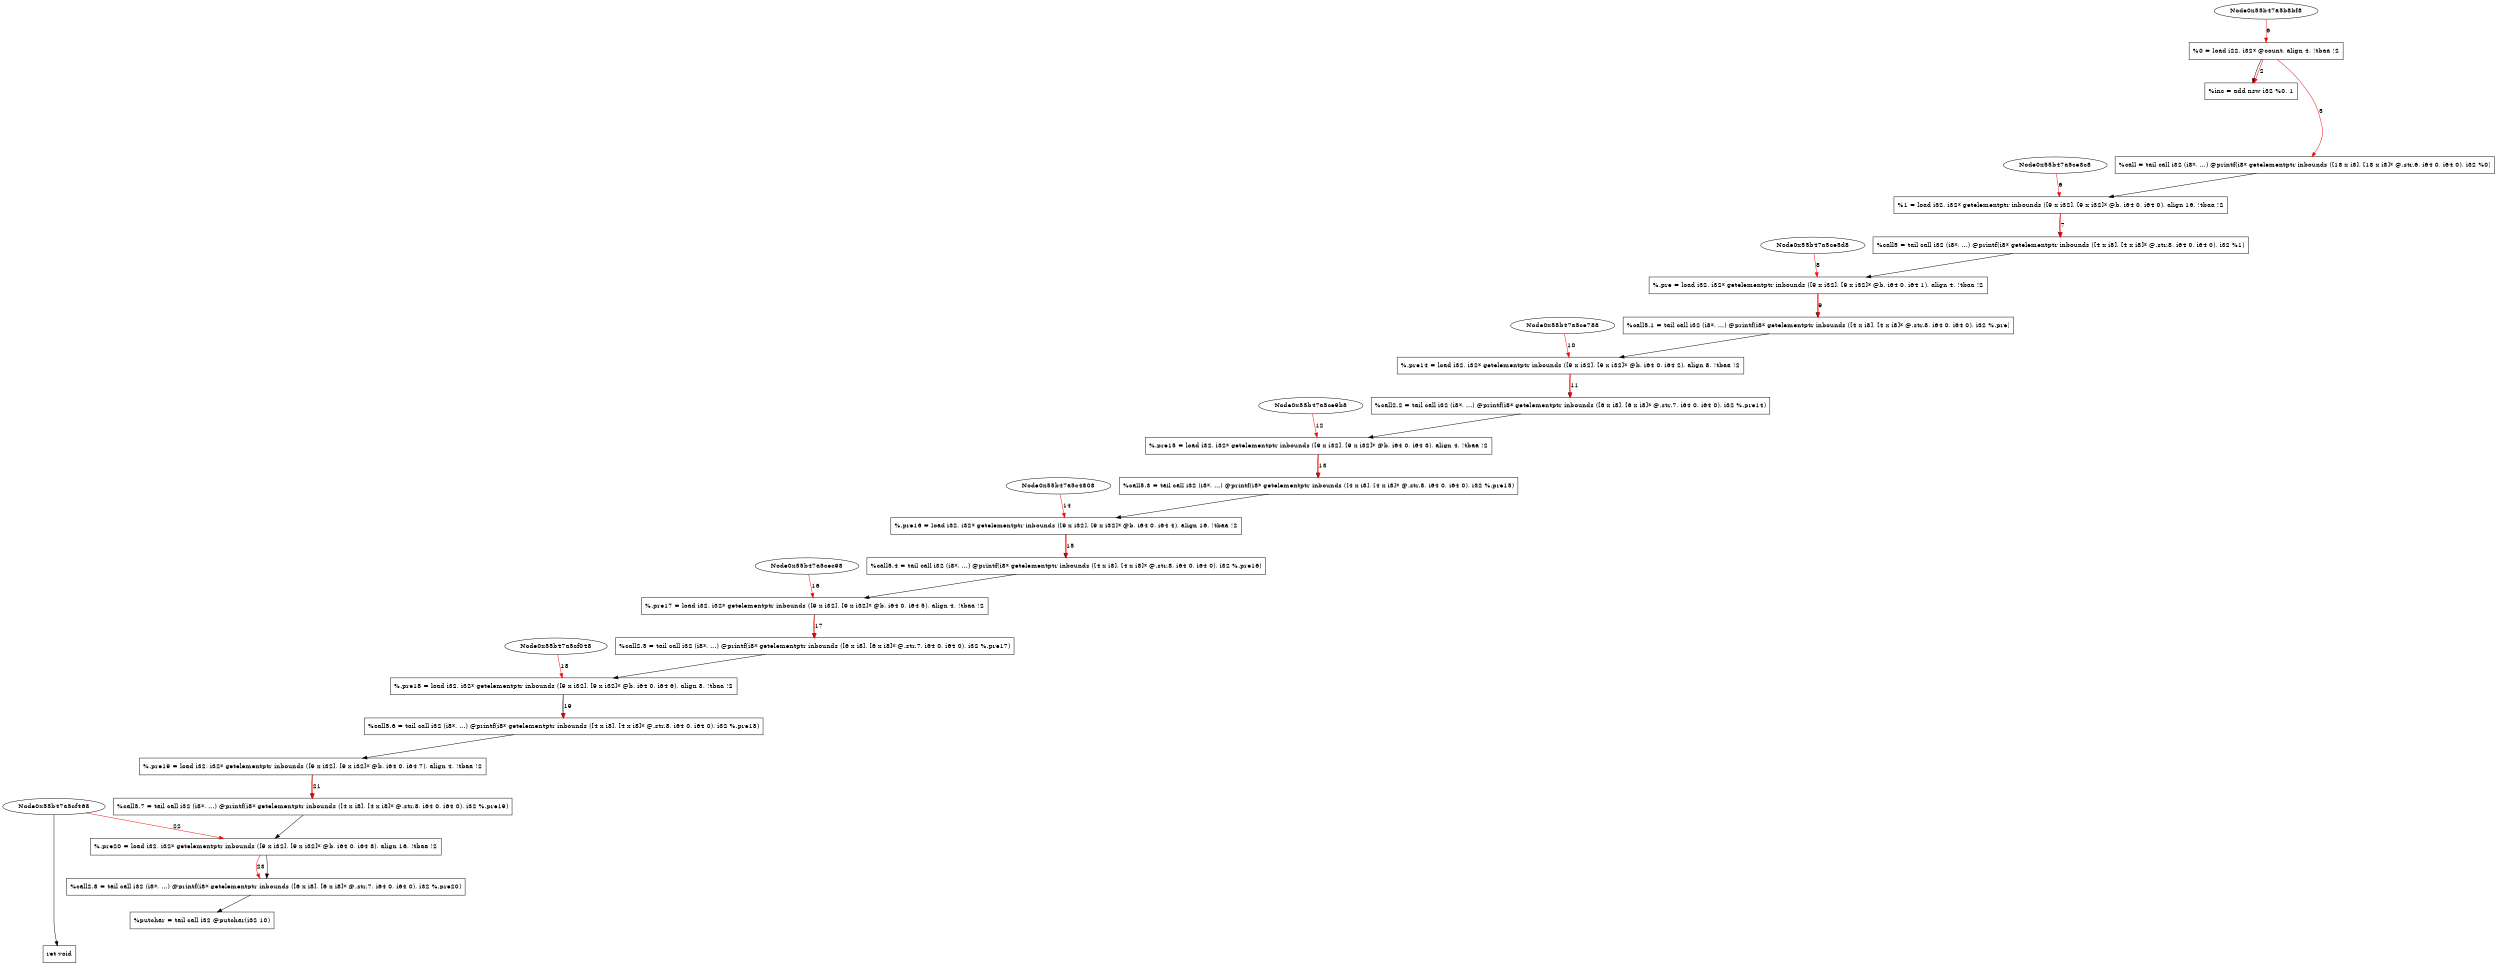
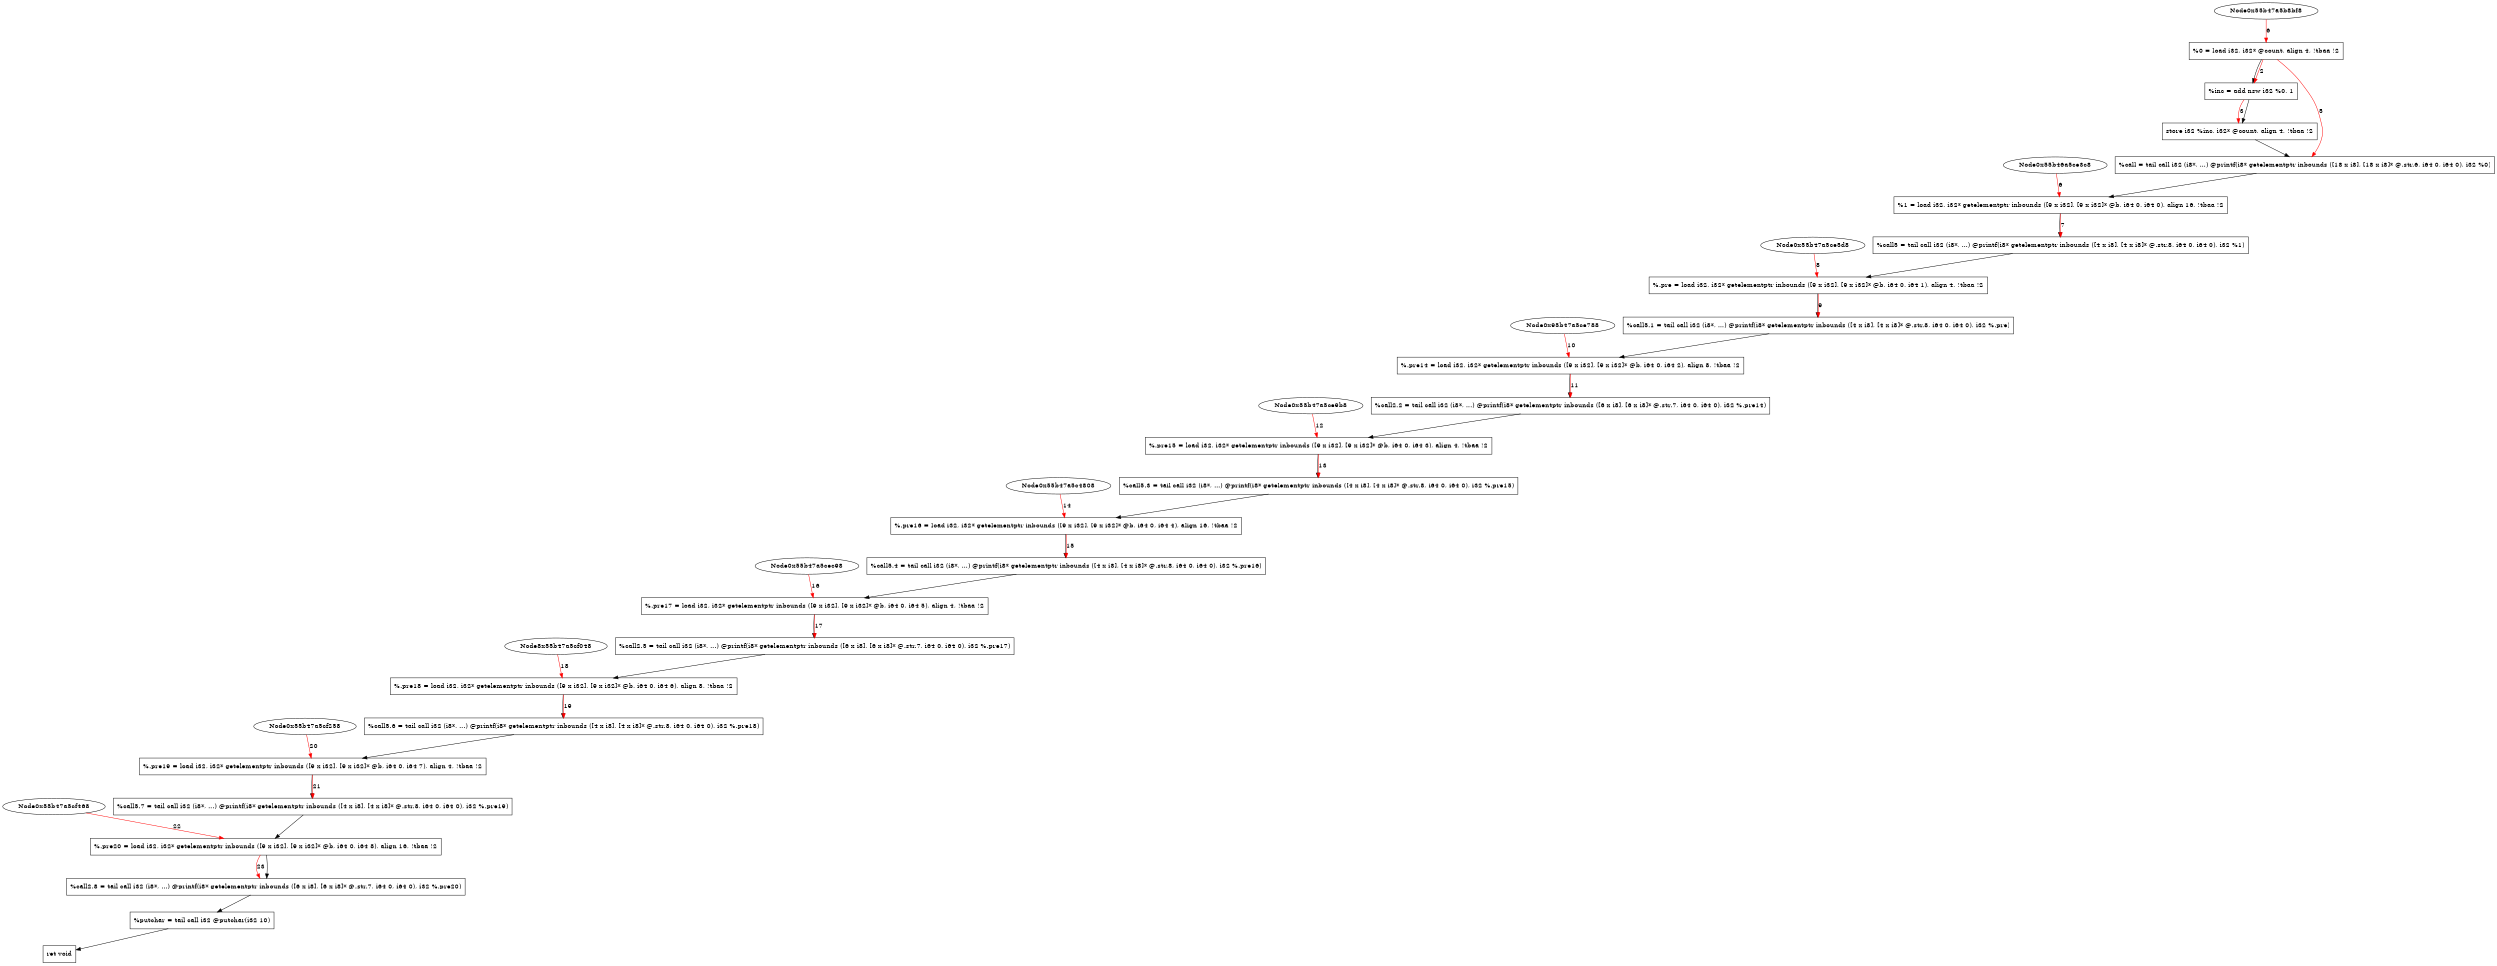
(2266, 51) -> (2266, 51)
none -> (2240, 131)
(2055, 165) -> (2055, 165)
(1563, 325) -> (1563, 325)
(556, 646) -> (556, 646)
none -> (305, 726)
(54, 878) -> (124, 939)
